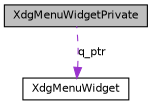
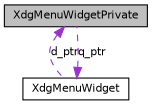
none -> (51, 58)
